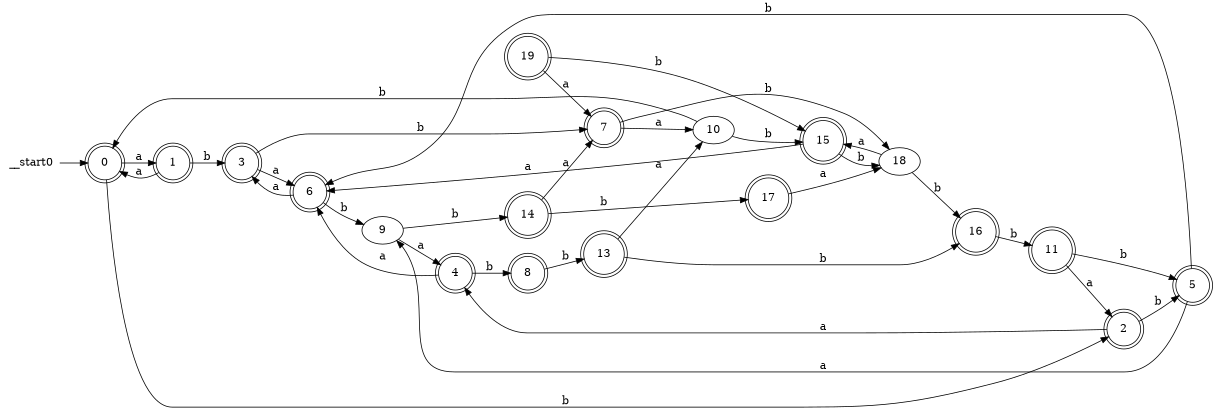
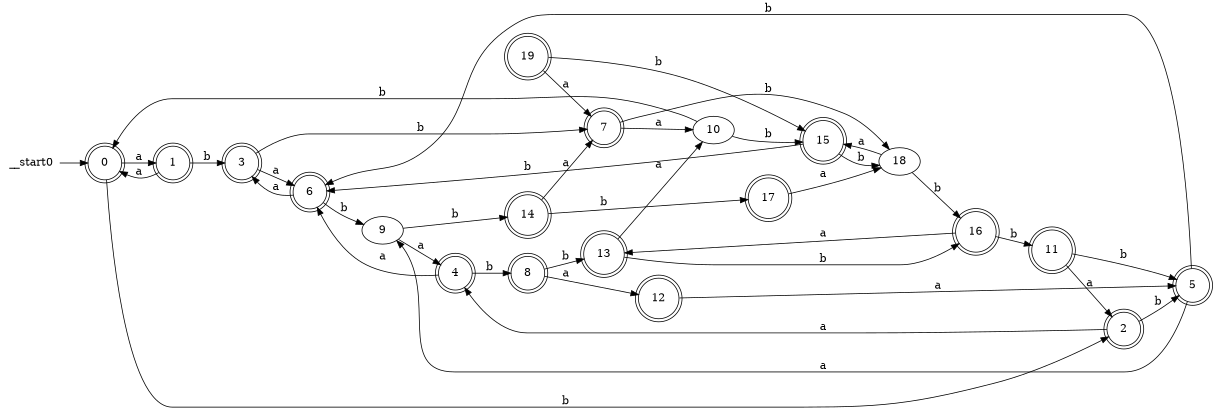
(528, 167) -> (528, 167)
none -> (794, 243)
none -> (659, 298)
